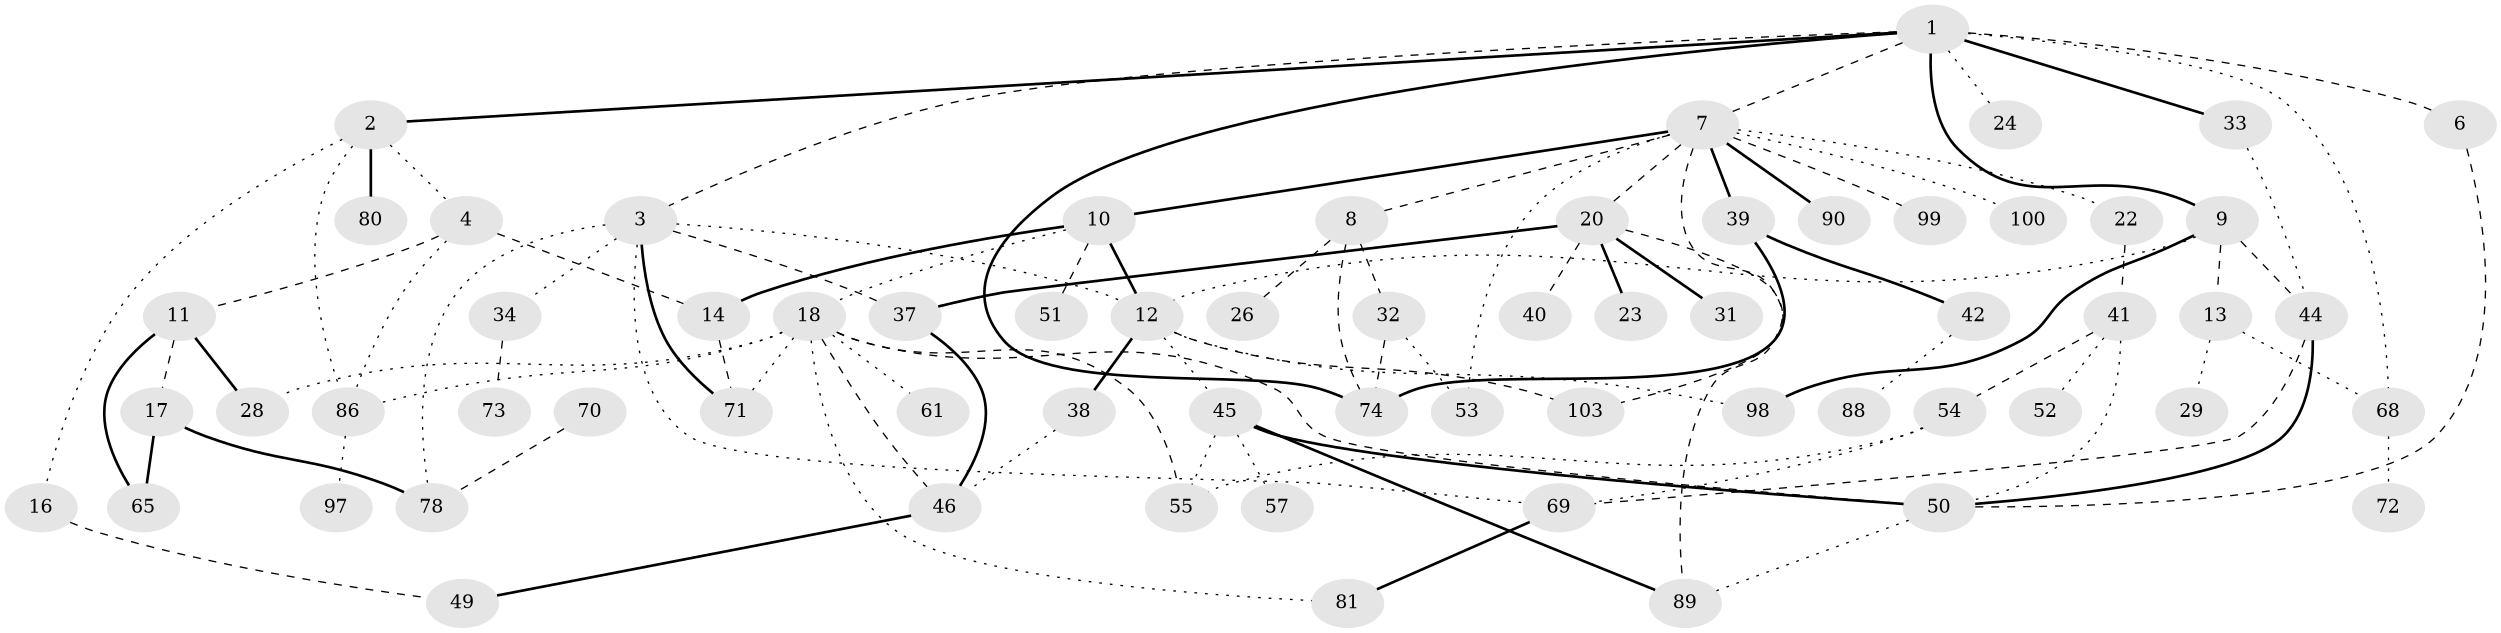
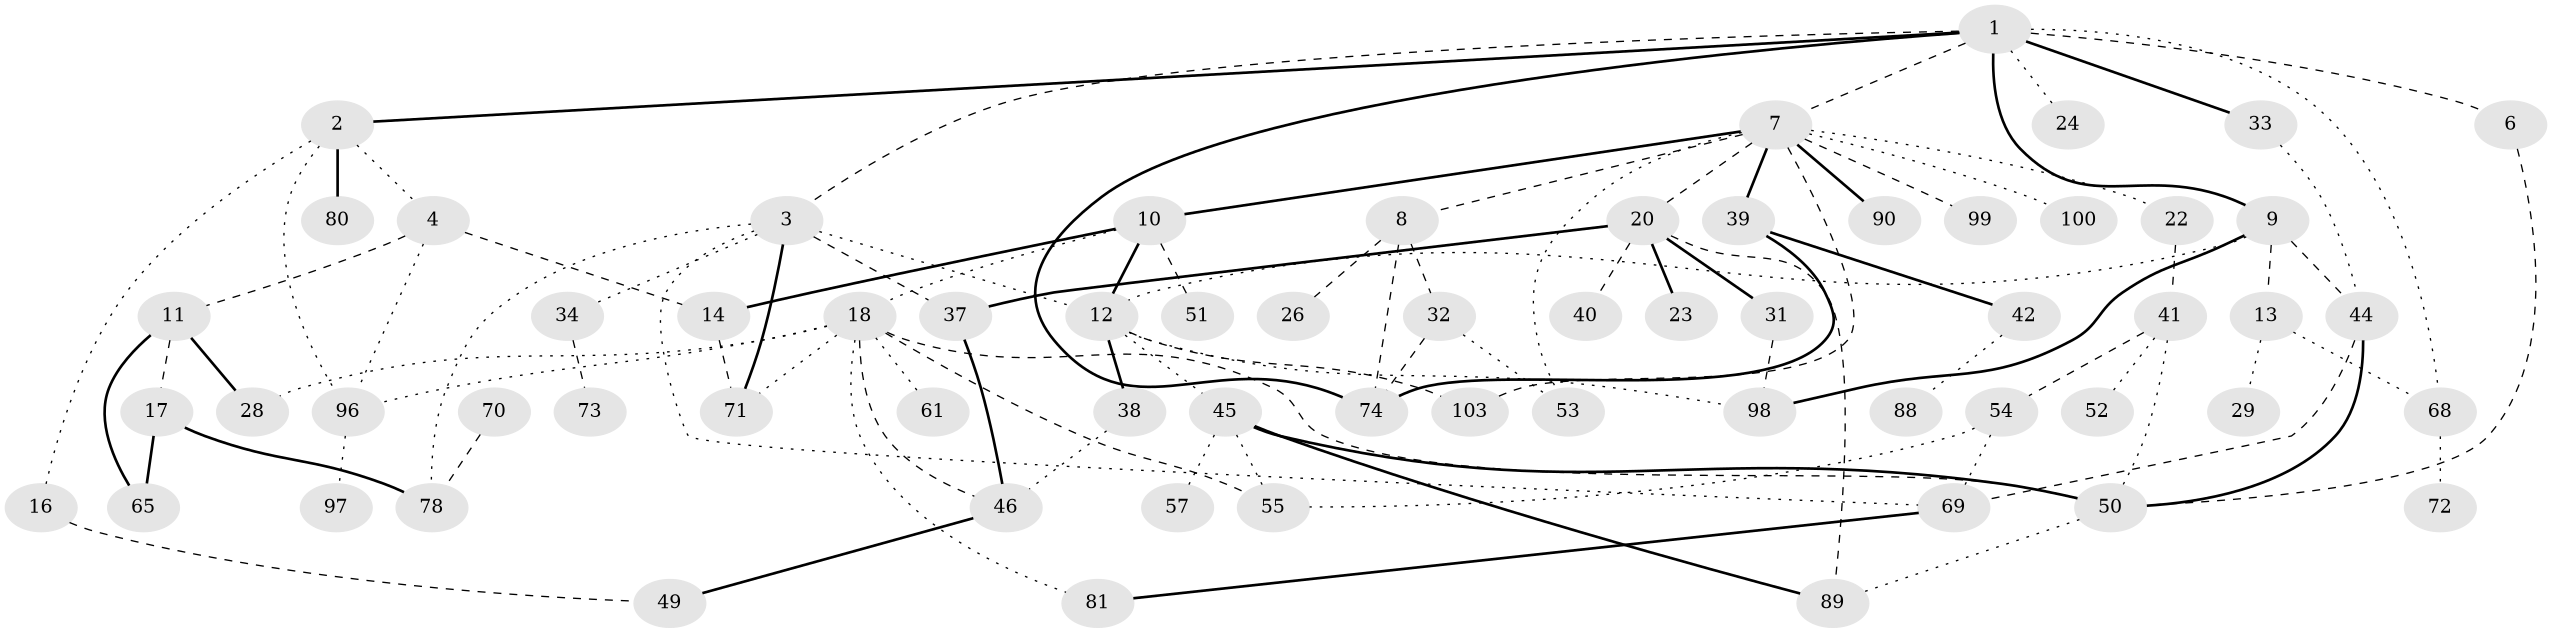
none -> (1770, 358)
(348, 412) -> (348, 412)
